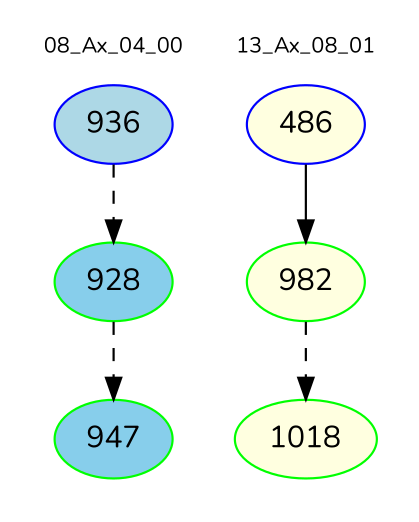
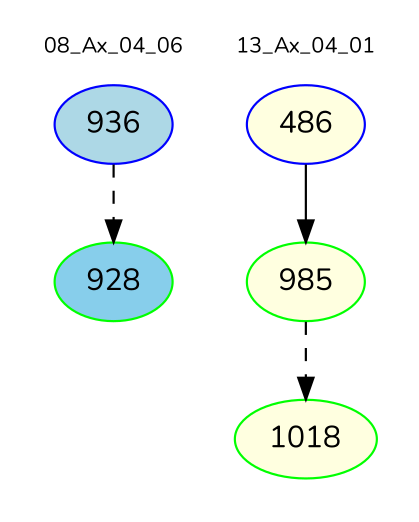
(114, 47) -> (114, 47)
(306, 47) -> (306, 47)
(306, 282) -> (306, 282)
(114, 439) -> none
